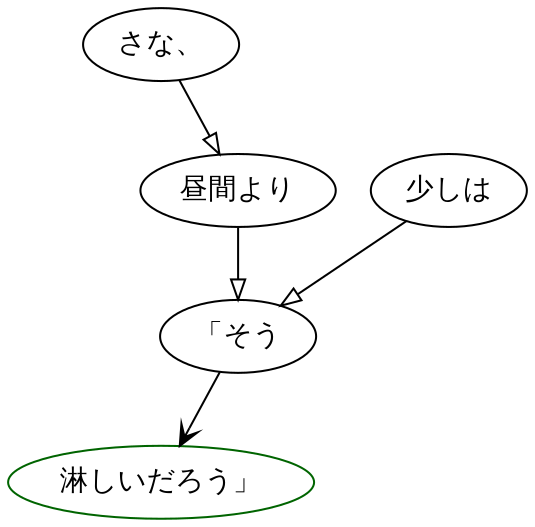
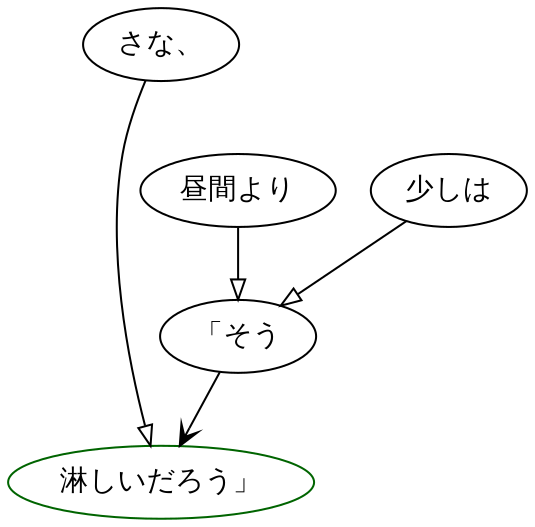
(195, 108) -> (118, 252)
